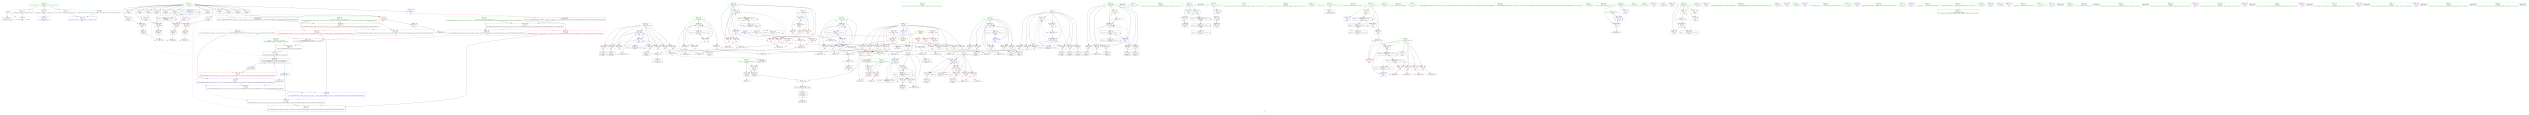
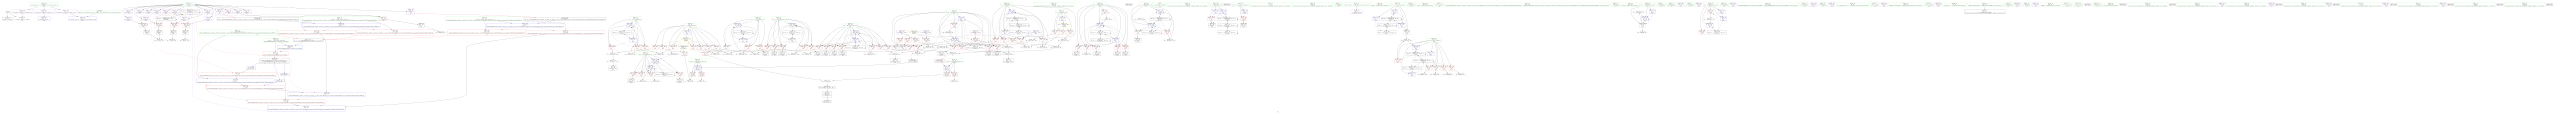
(908, 47) -> none
